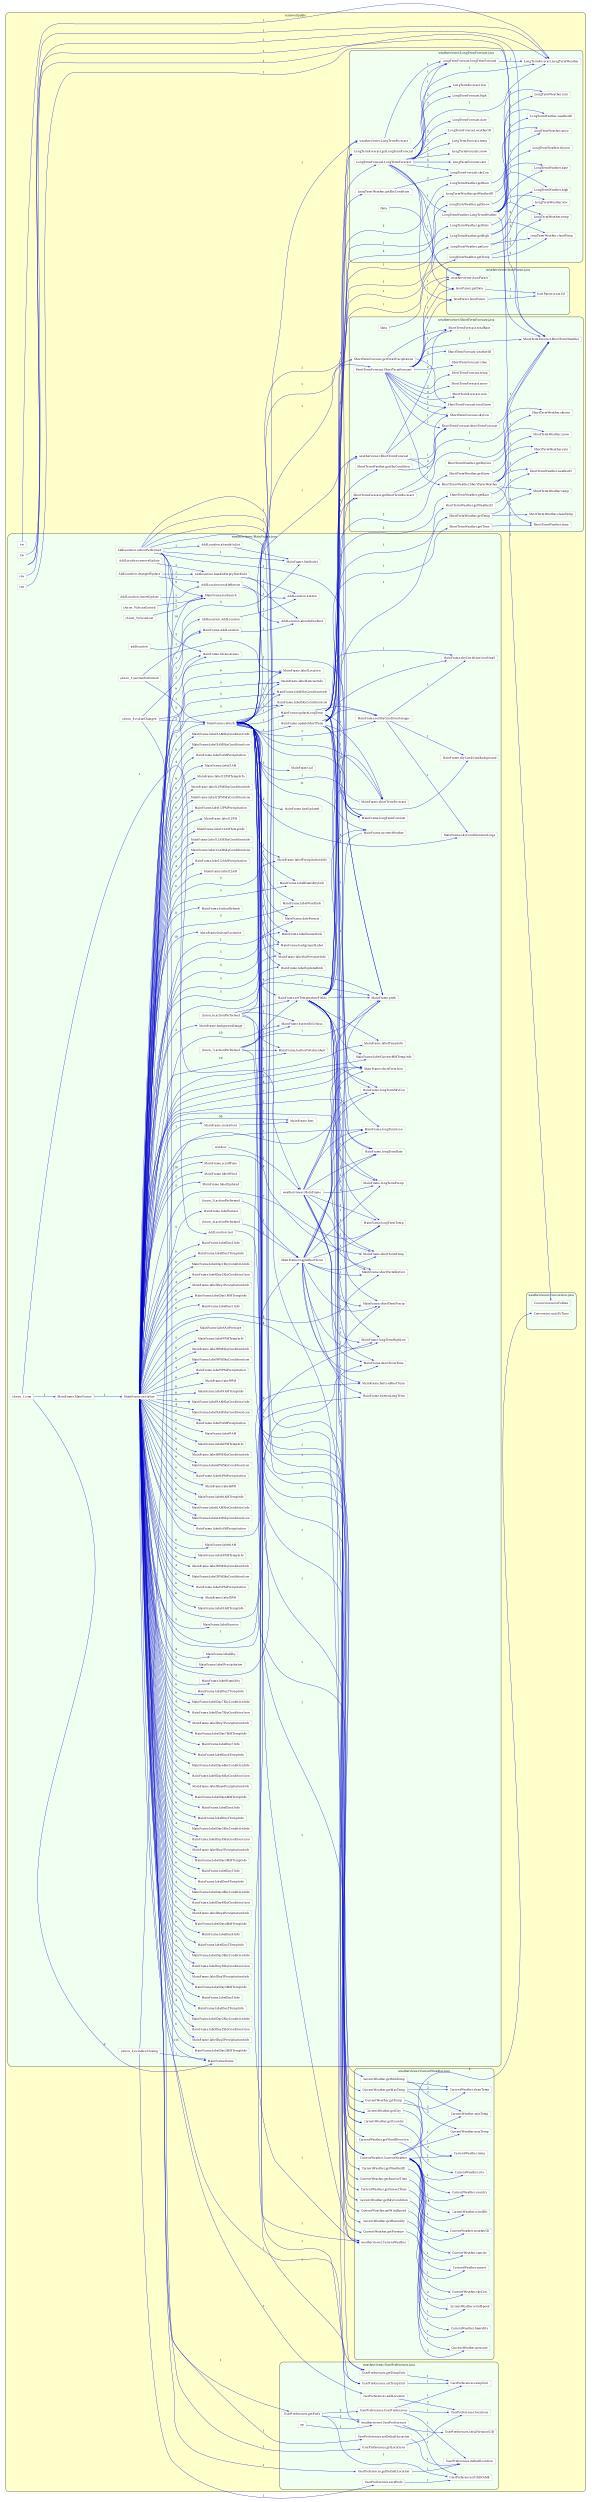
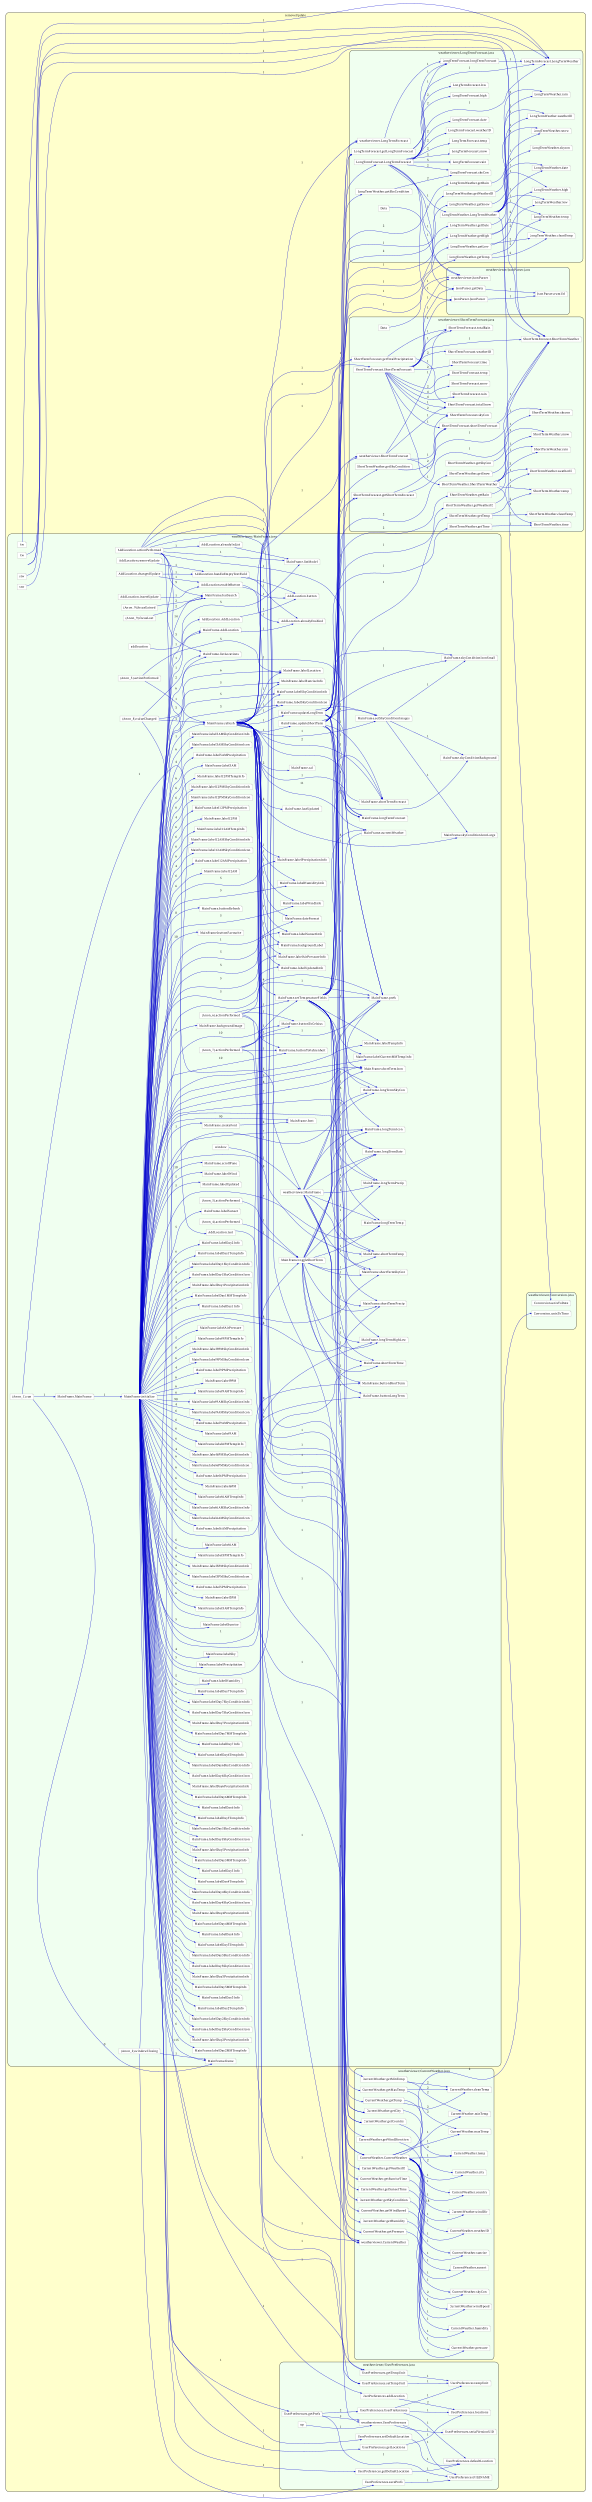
(176, 1399) -> (176, 1399)
